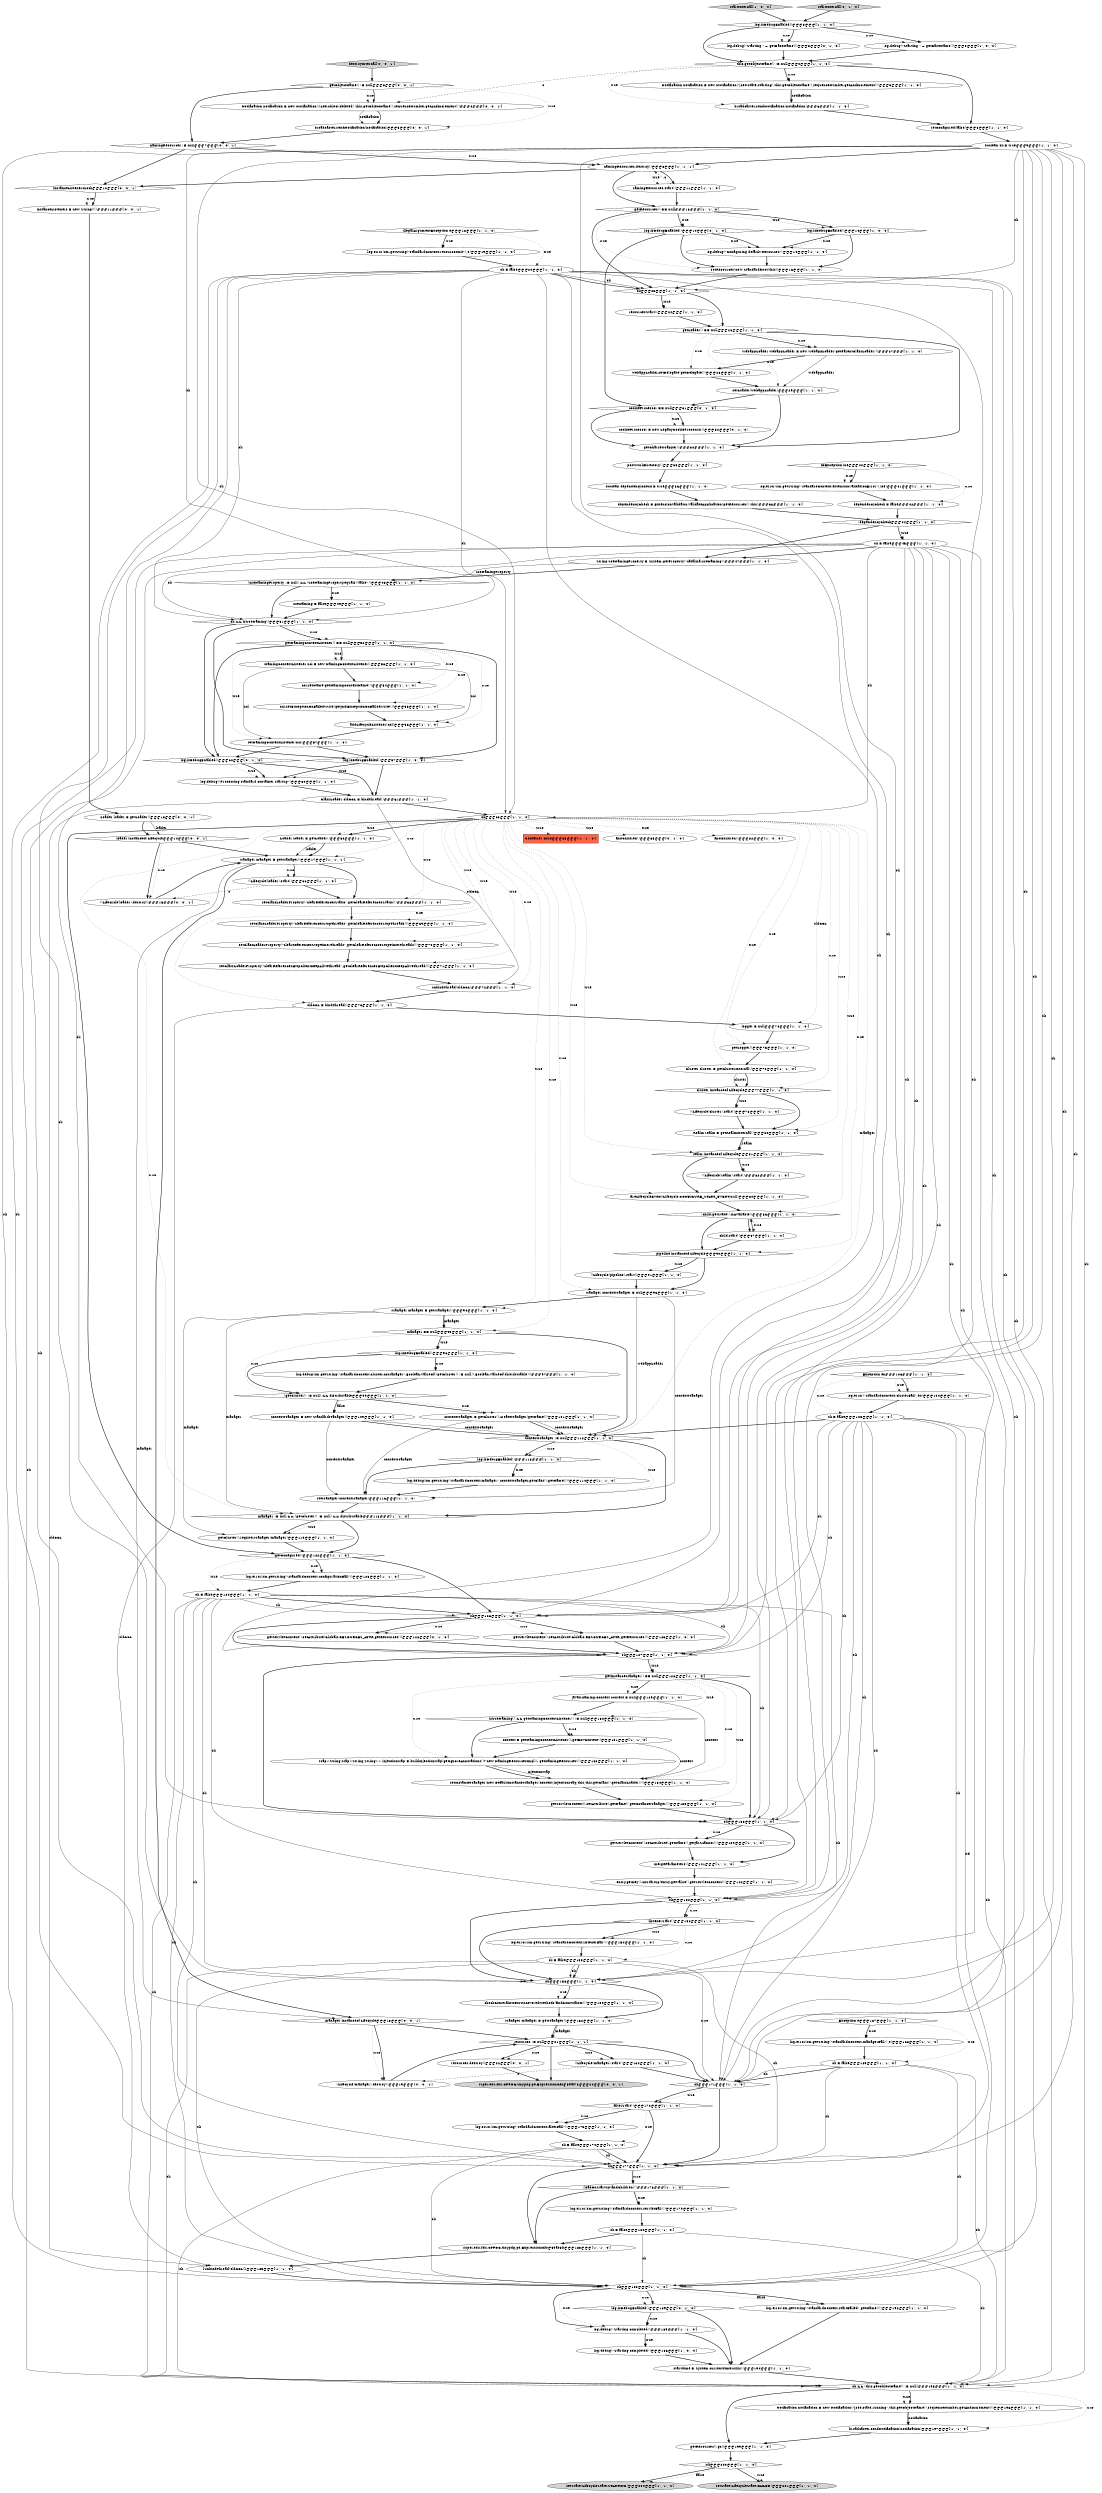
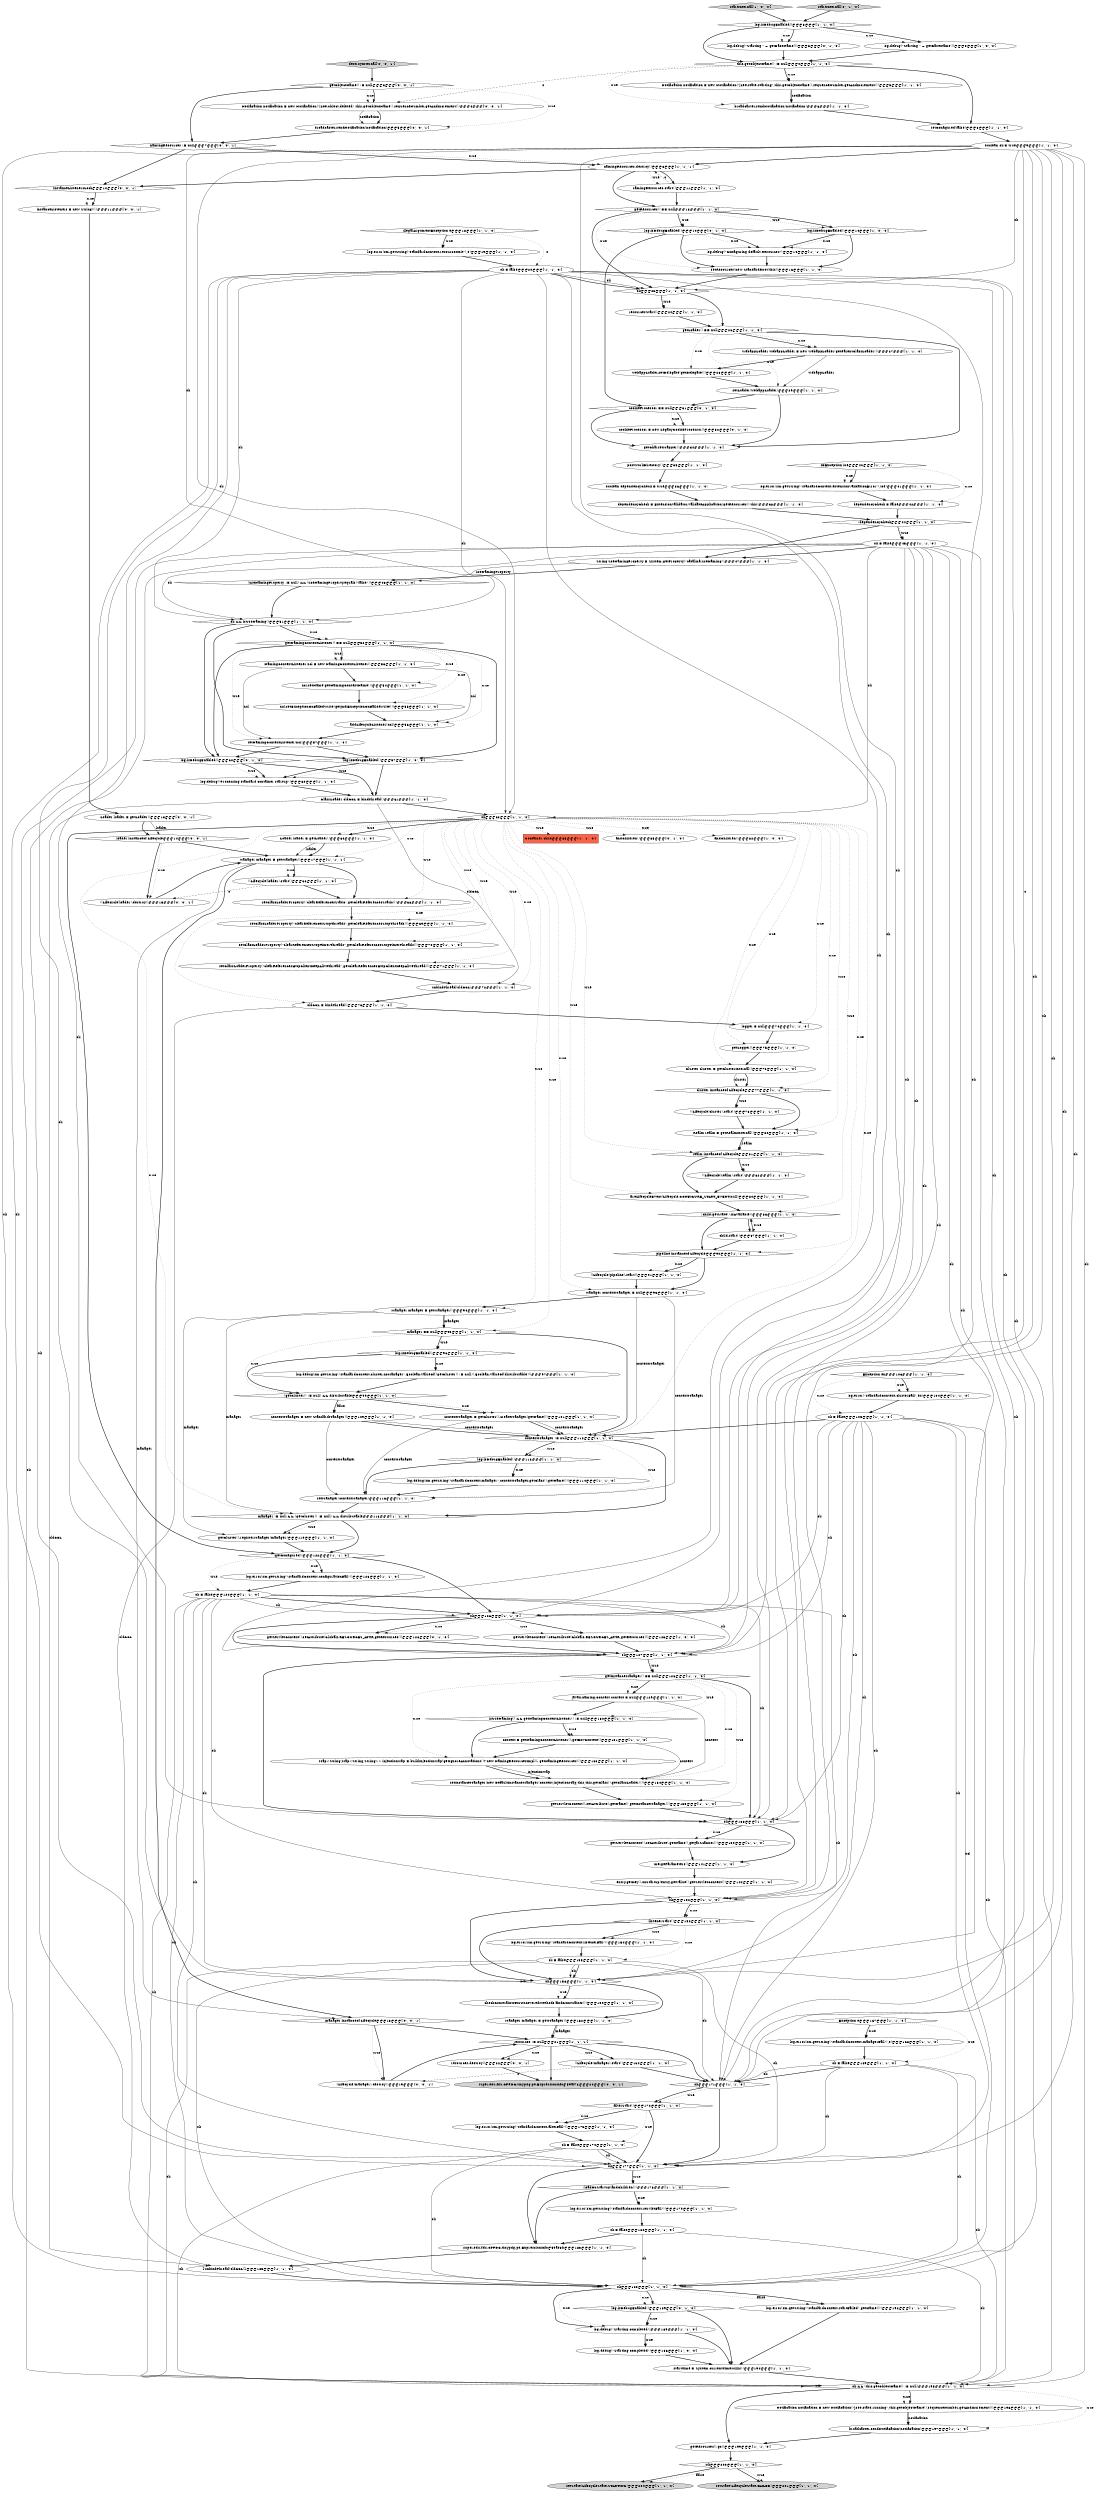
(547, 252) -> (547, 252)
(332, 604) -> none
(1026, 892) -> (1026, 892)
(820, 924) -> (820, 924)
(868, 1133) -> (868, 1133)
(651, 1364) -> (651, 1364)
(705, 2021) -> (705, 2021)
